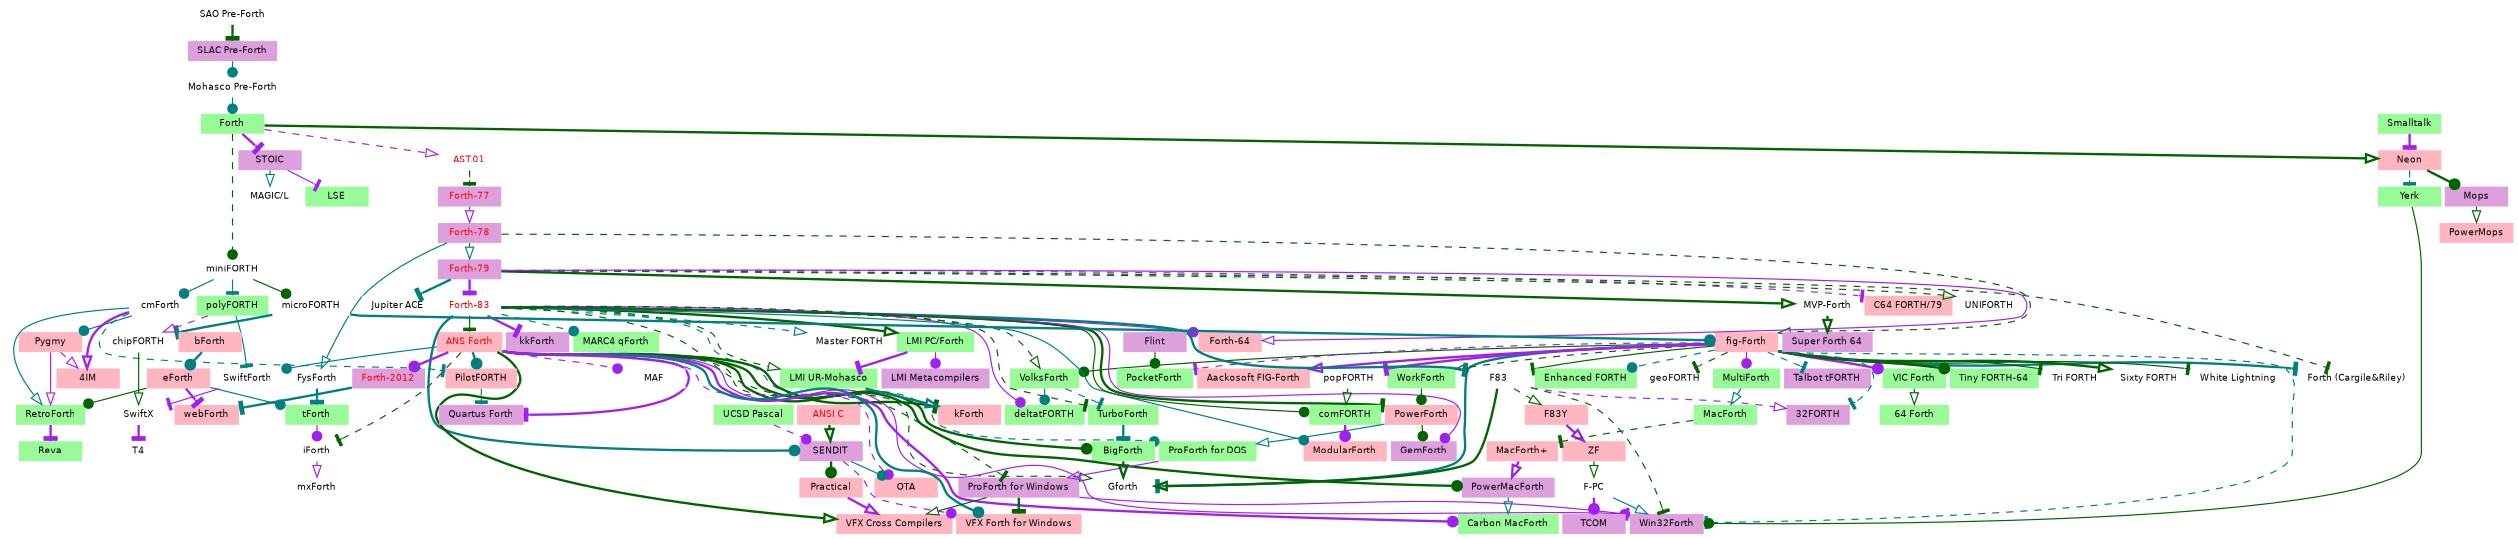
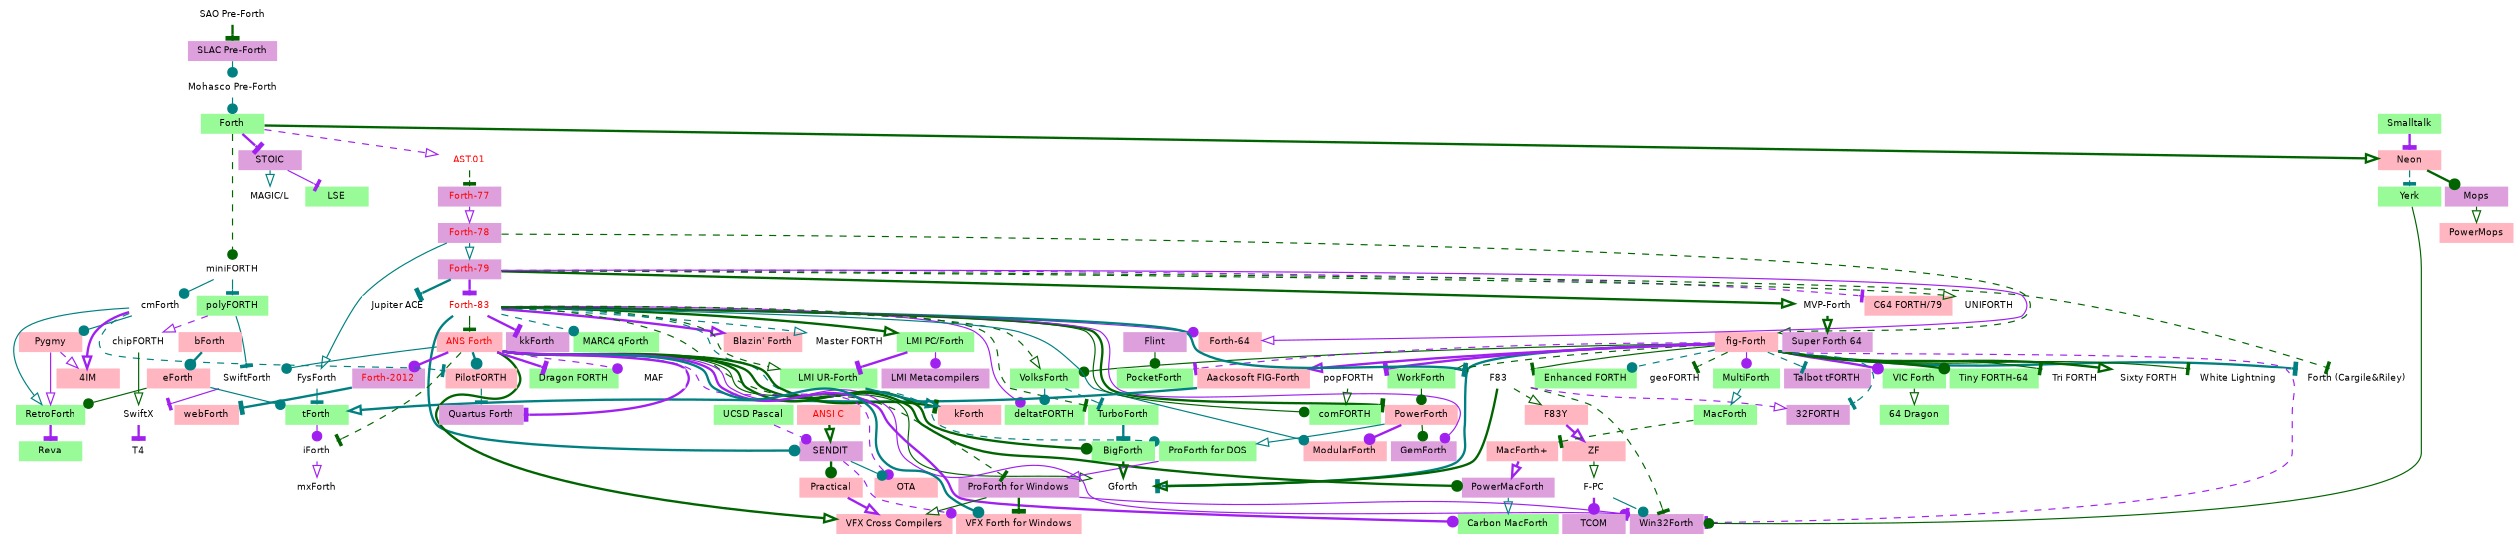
(311, 306) -> none
none -> (763, 342)
none -> (574, 378)
(829, 378) -> (829, 378)
(190, 394) -> none
(317, 394) -> (317, 394)
(809, 395) -> (809, 395)
none -> (716, 400)
(1914, 415) -> (1914, 415)
(1345, 428) -> (1388, 431)
(2292, 453) -> (2292, 453)
(1625, 503) -> (1625, 503)
